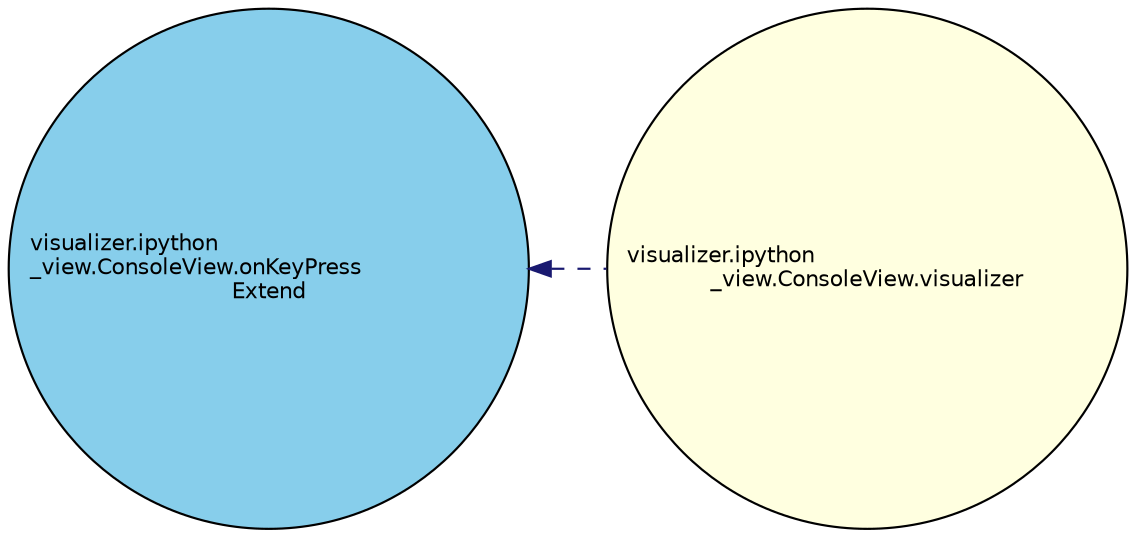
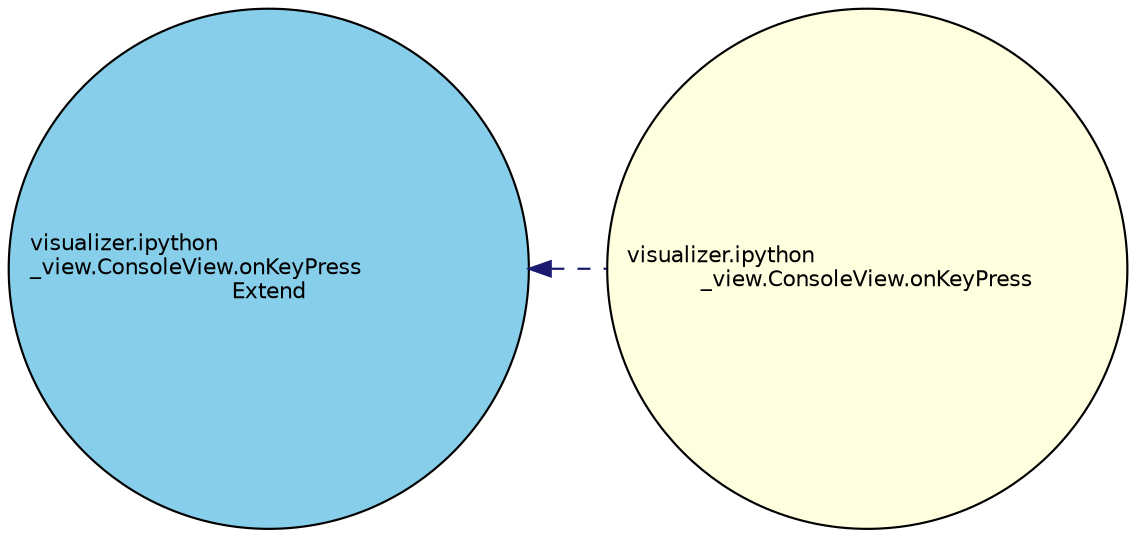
(867, 269) -> (867, 269)
